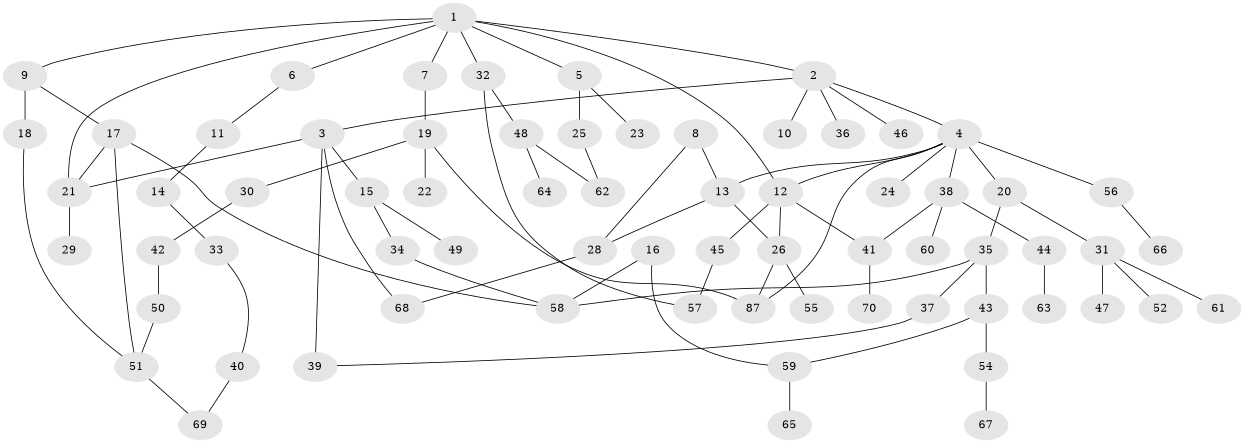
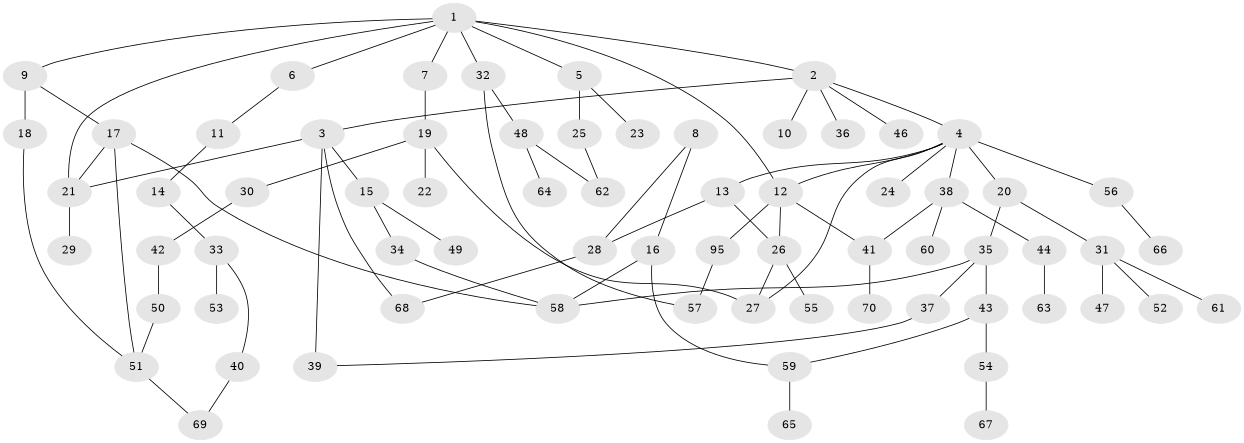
(709, 163) -> (675, 192)
(718, 251) -> (718, 251)
none -> (217, 309)
(753, 309) -> (753, 309)
